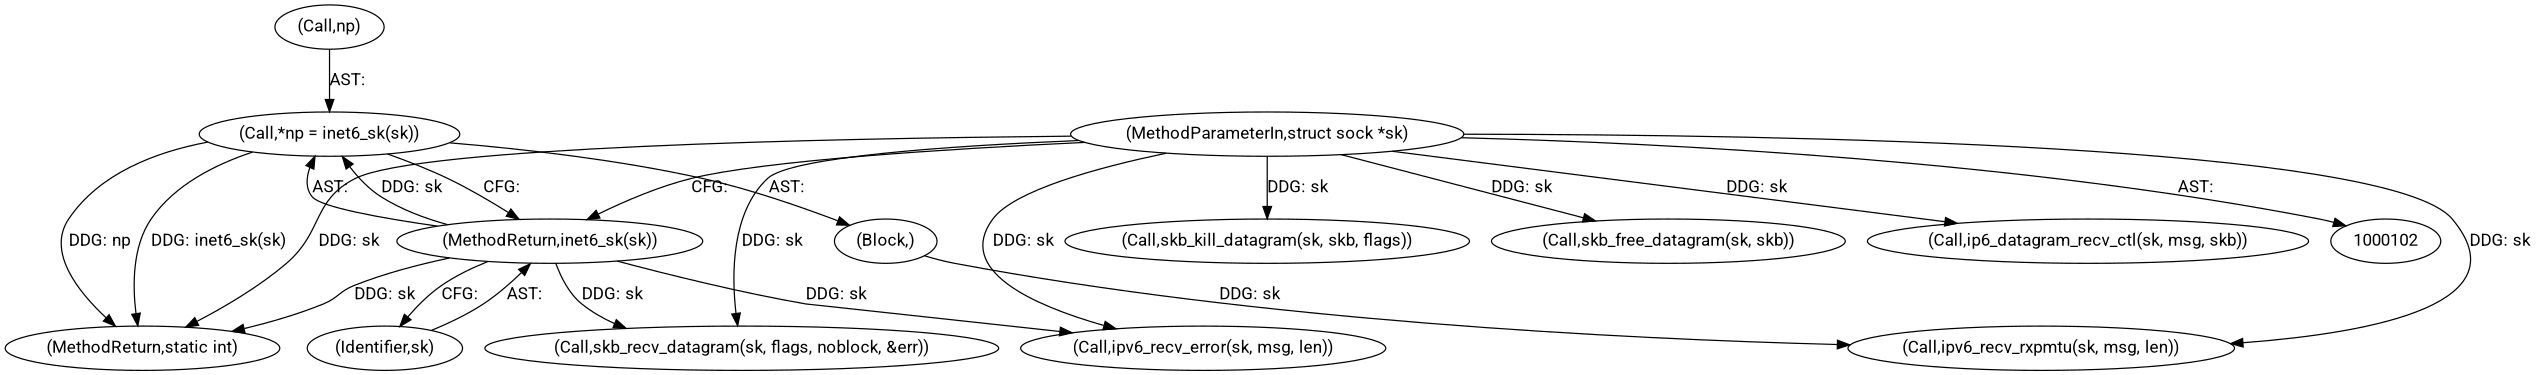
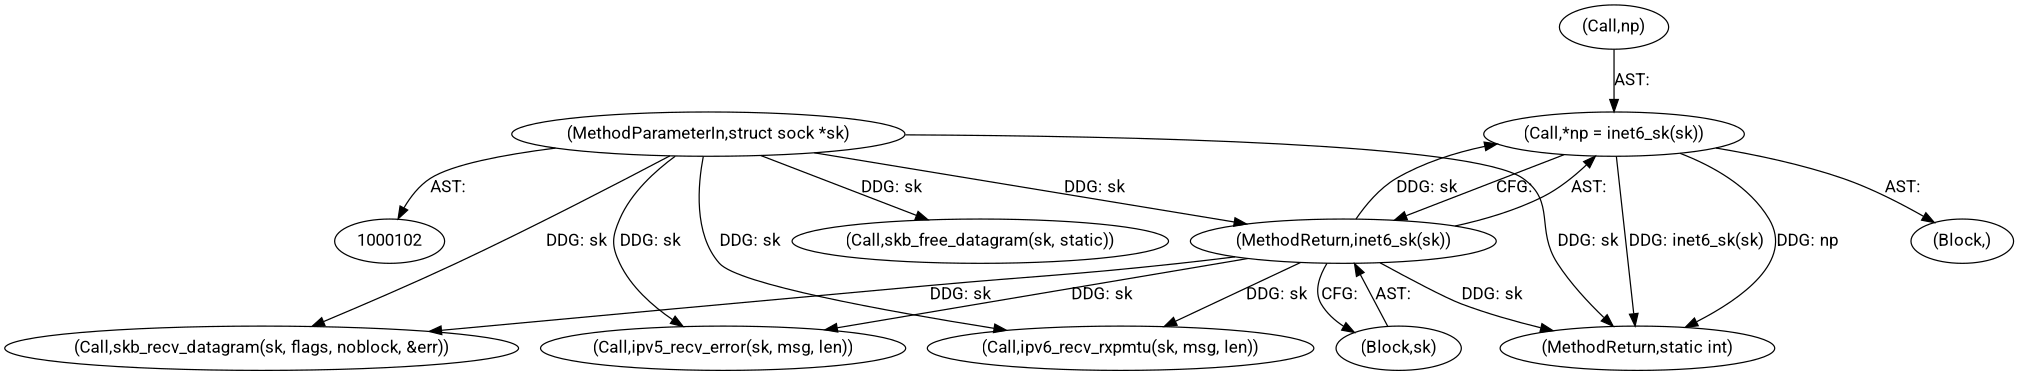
(712, 188) -> (1095, 188)
(1267, 241) -> none
(1668, 241) -> (980, 241)
(2088, 241) -> none
(1379, 319) -> (1238, 292)
(385, 348) -> (1399, 348)
(1203, 348) -> (723, 348)
